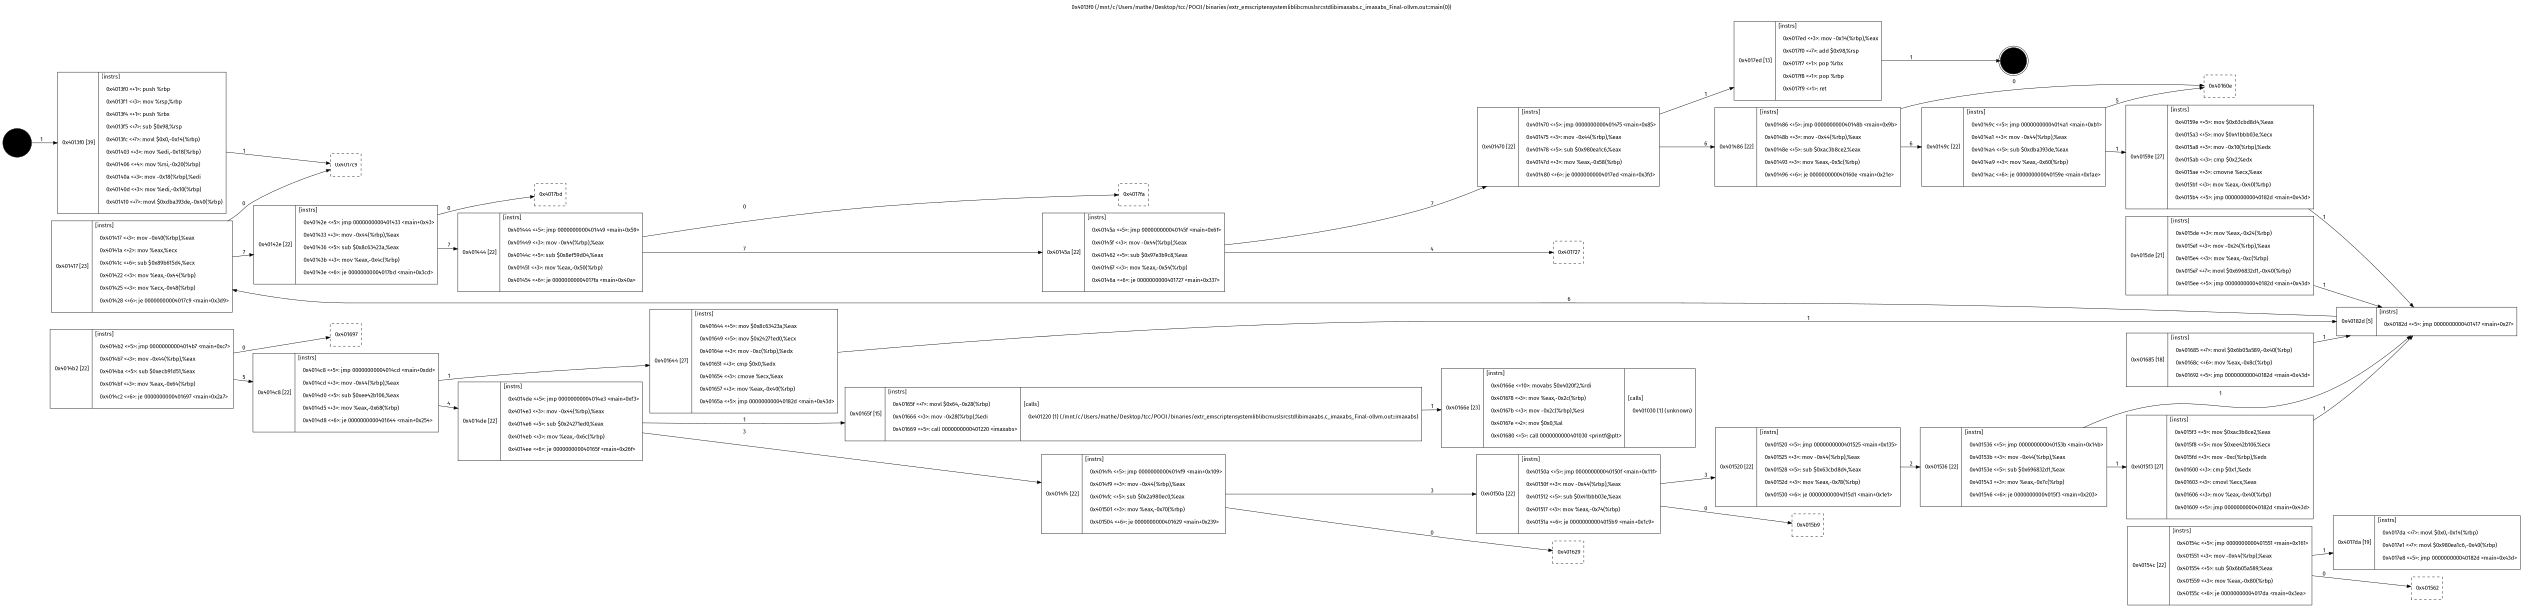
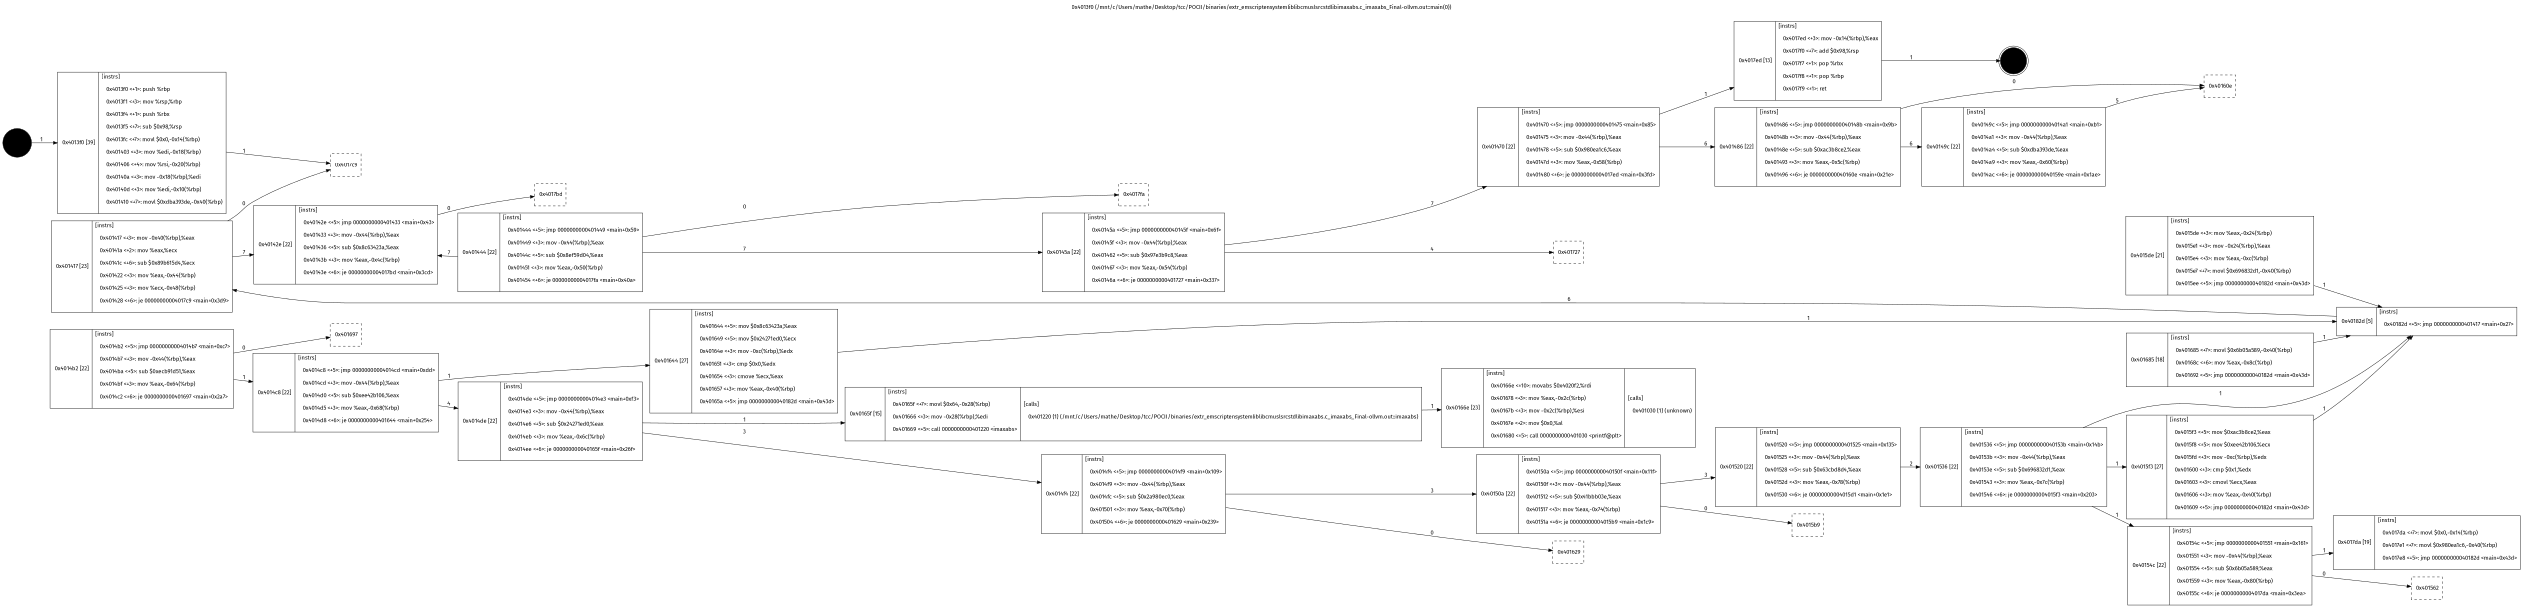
(2220, 157) -> none
(446, 248) -> (450, 256)
(243, 377) -> (243, 377)
none -> (2111, 516)
